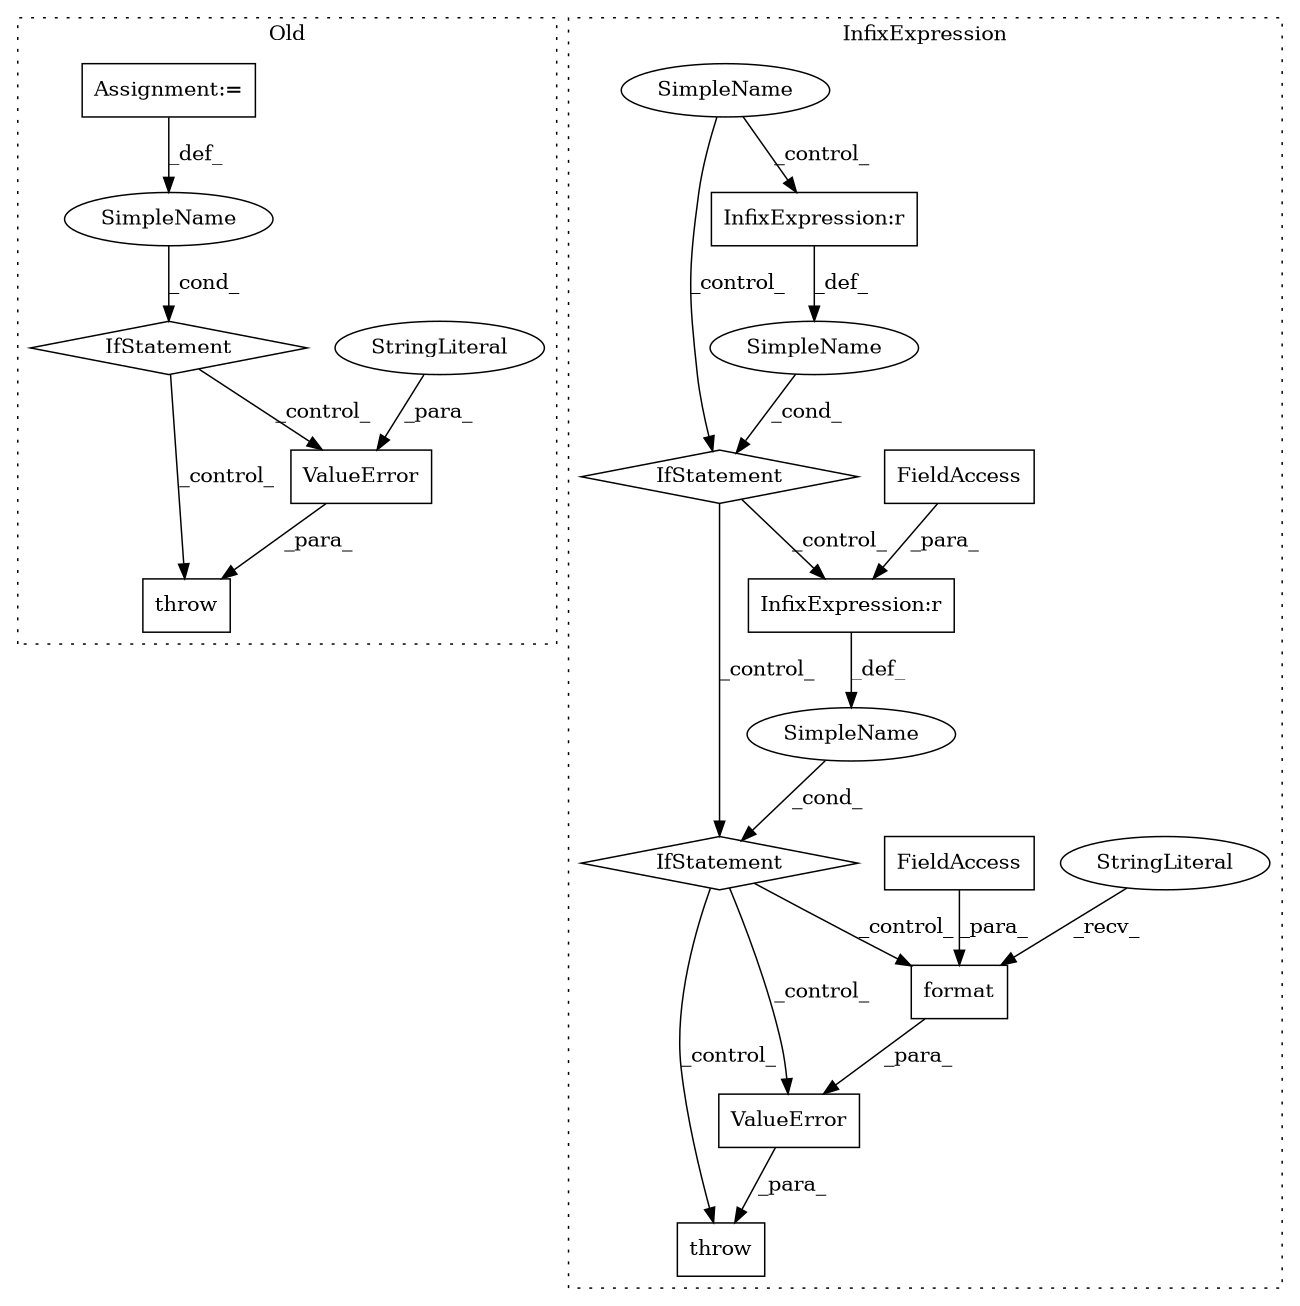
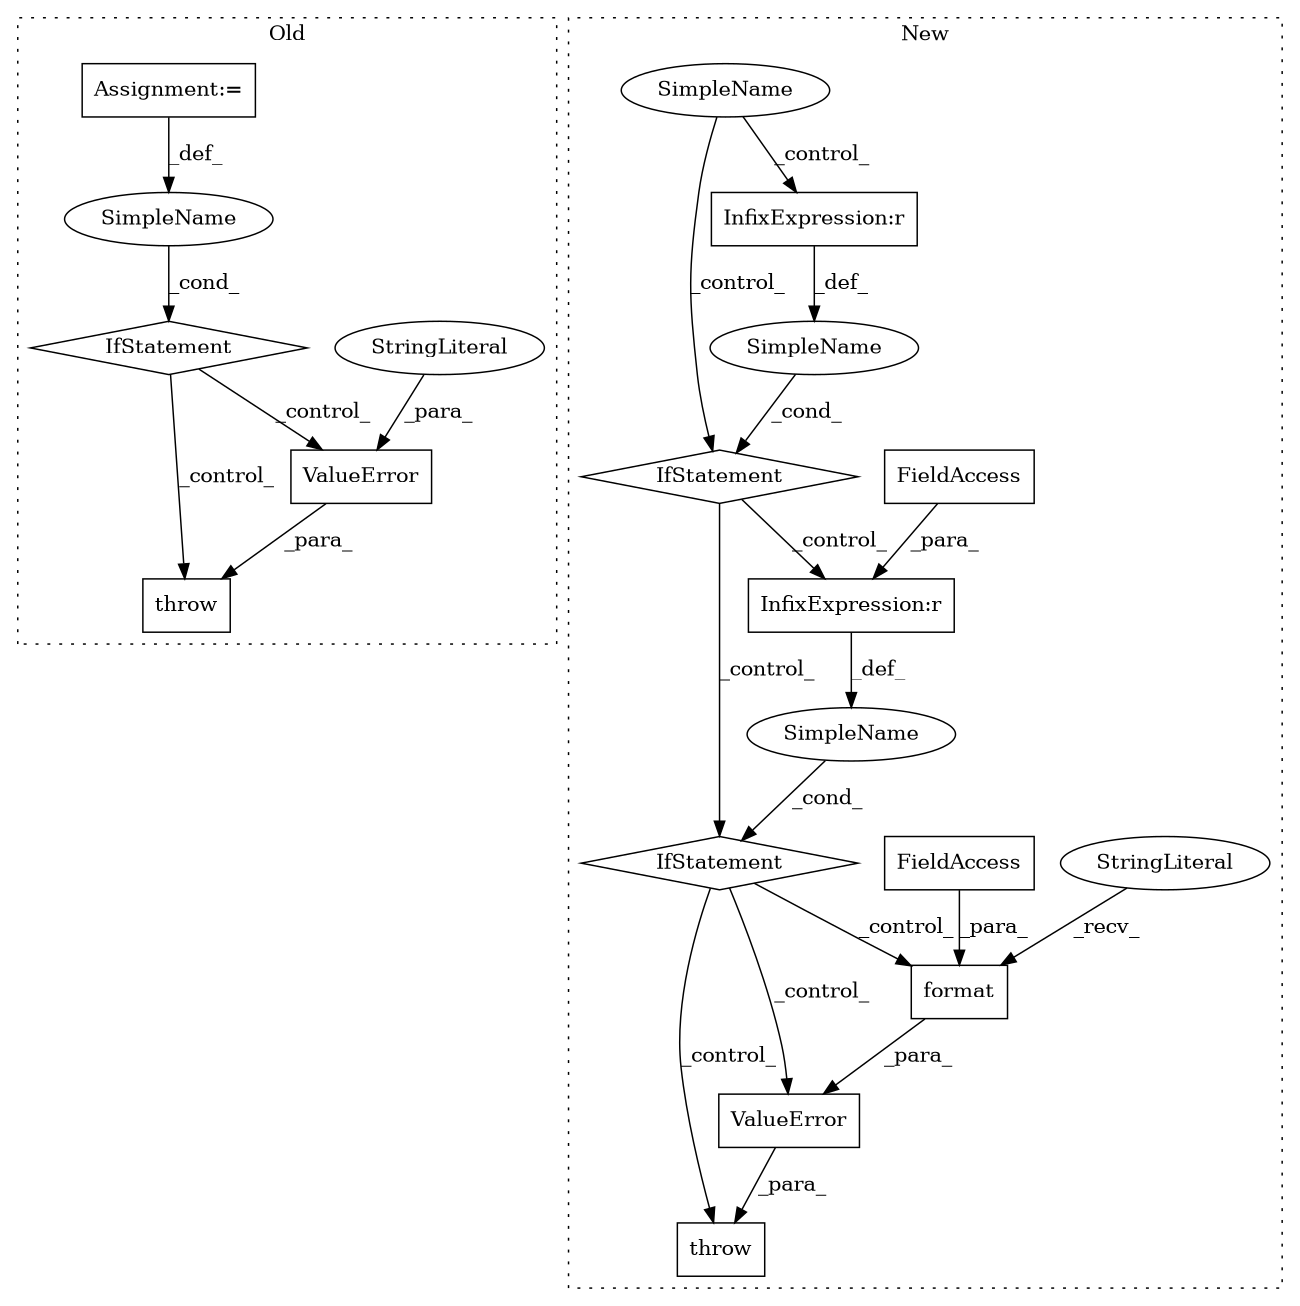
(925, 35) -> (925, 35)
